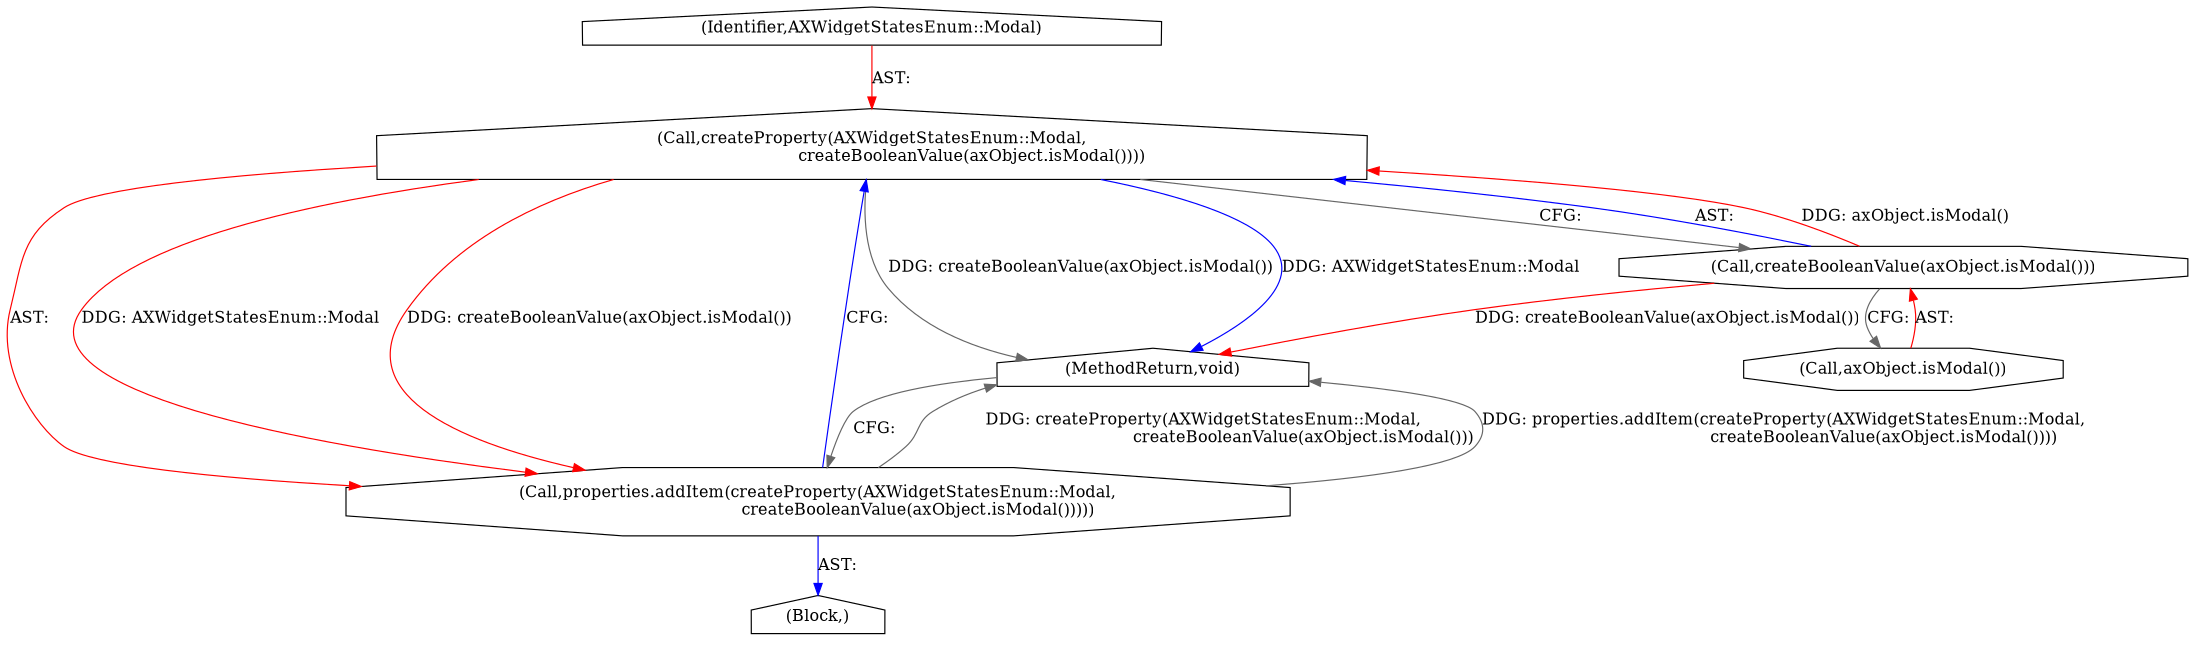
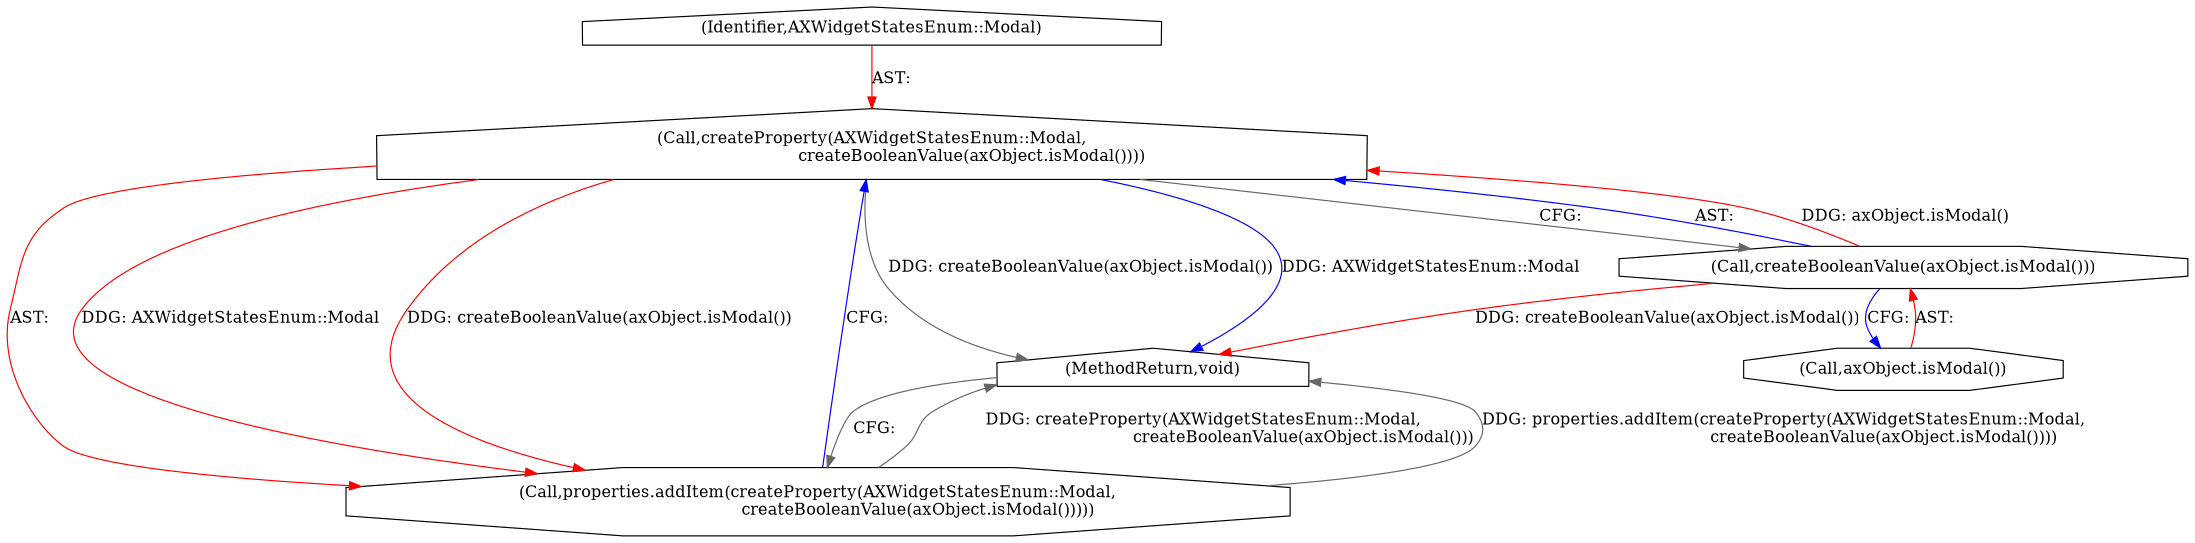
(1866, 313) -> (1866, 313)
(818, 617) -> none
